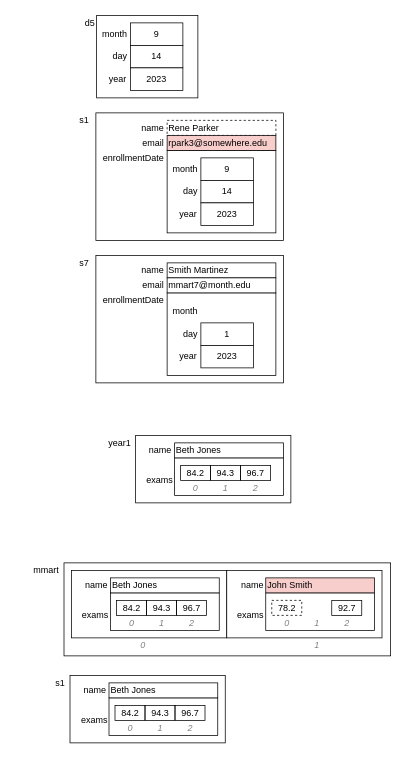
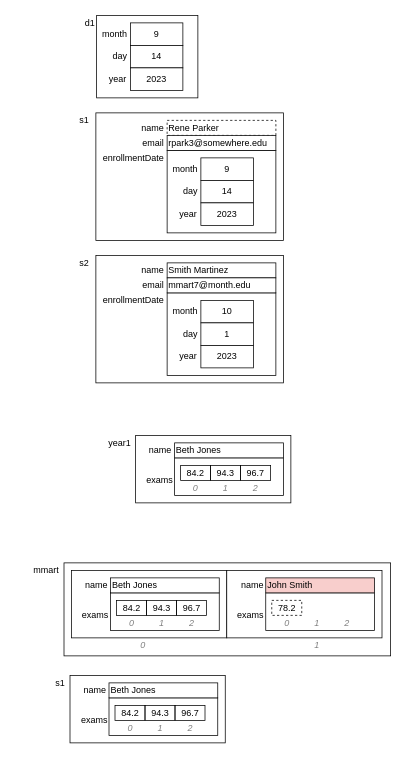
(90, 23) -> (90, 23)
(221, 143) -> (221, 143)
(84, 263) -> (84, 263)
none -> (227, 312)
(347, 608) -> none
